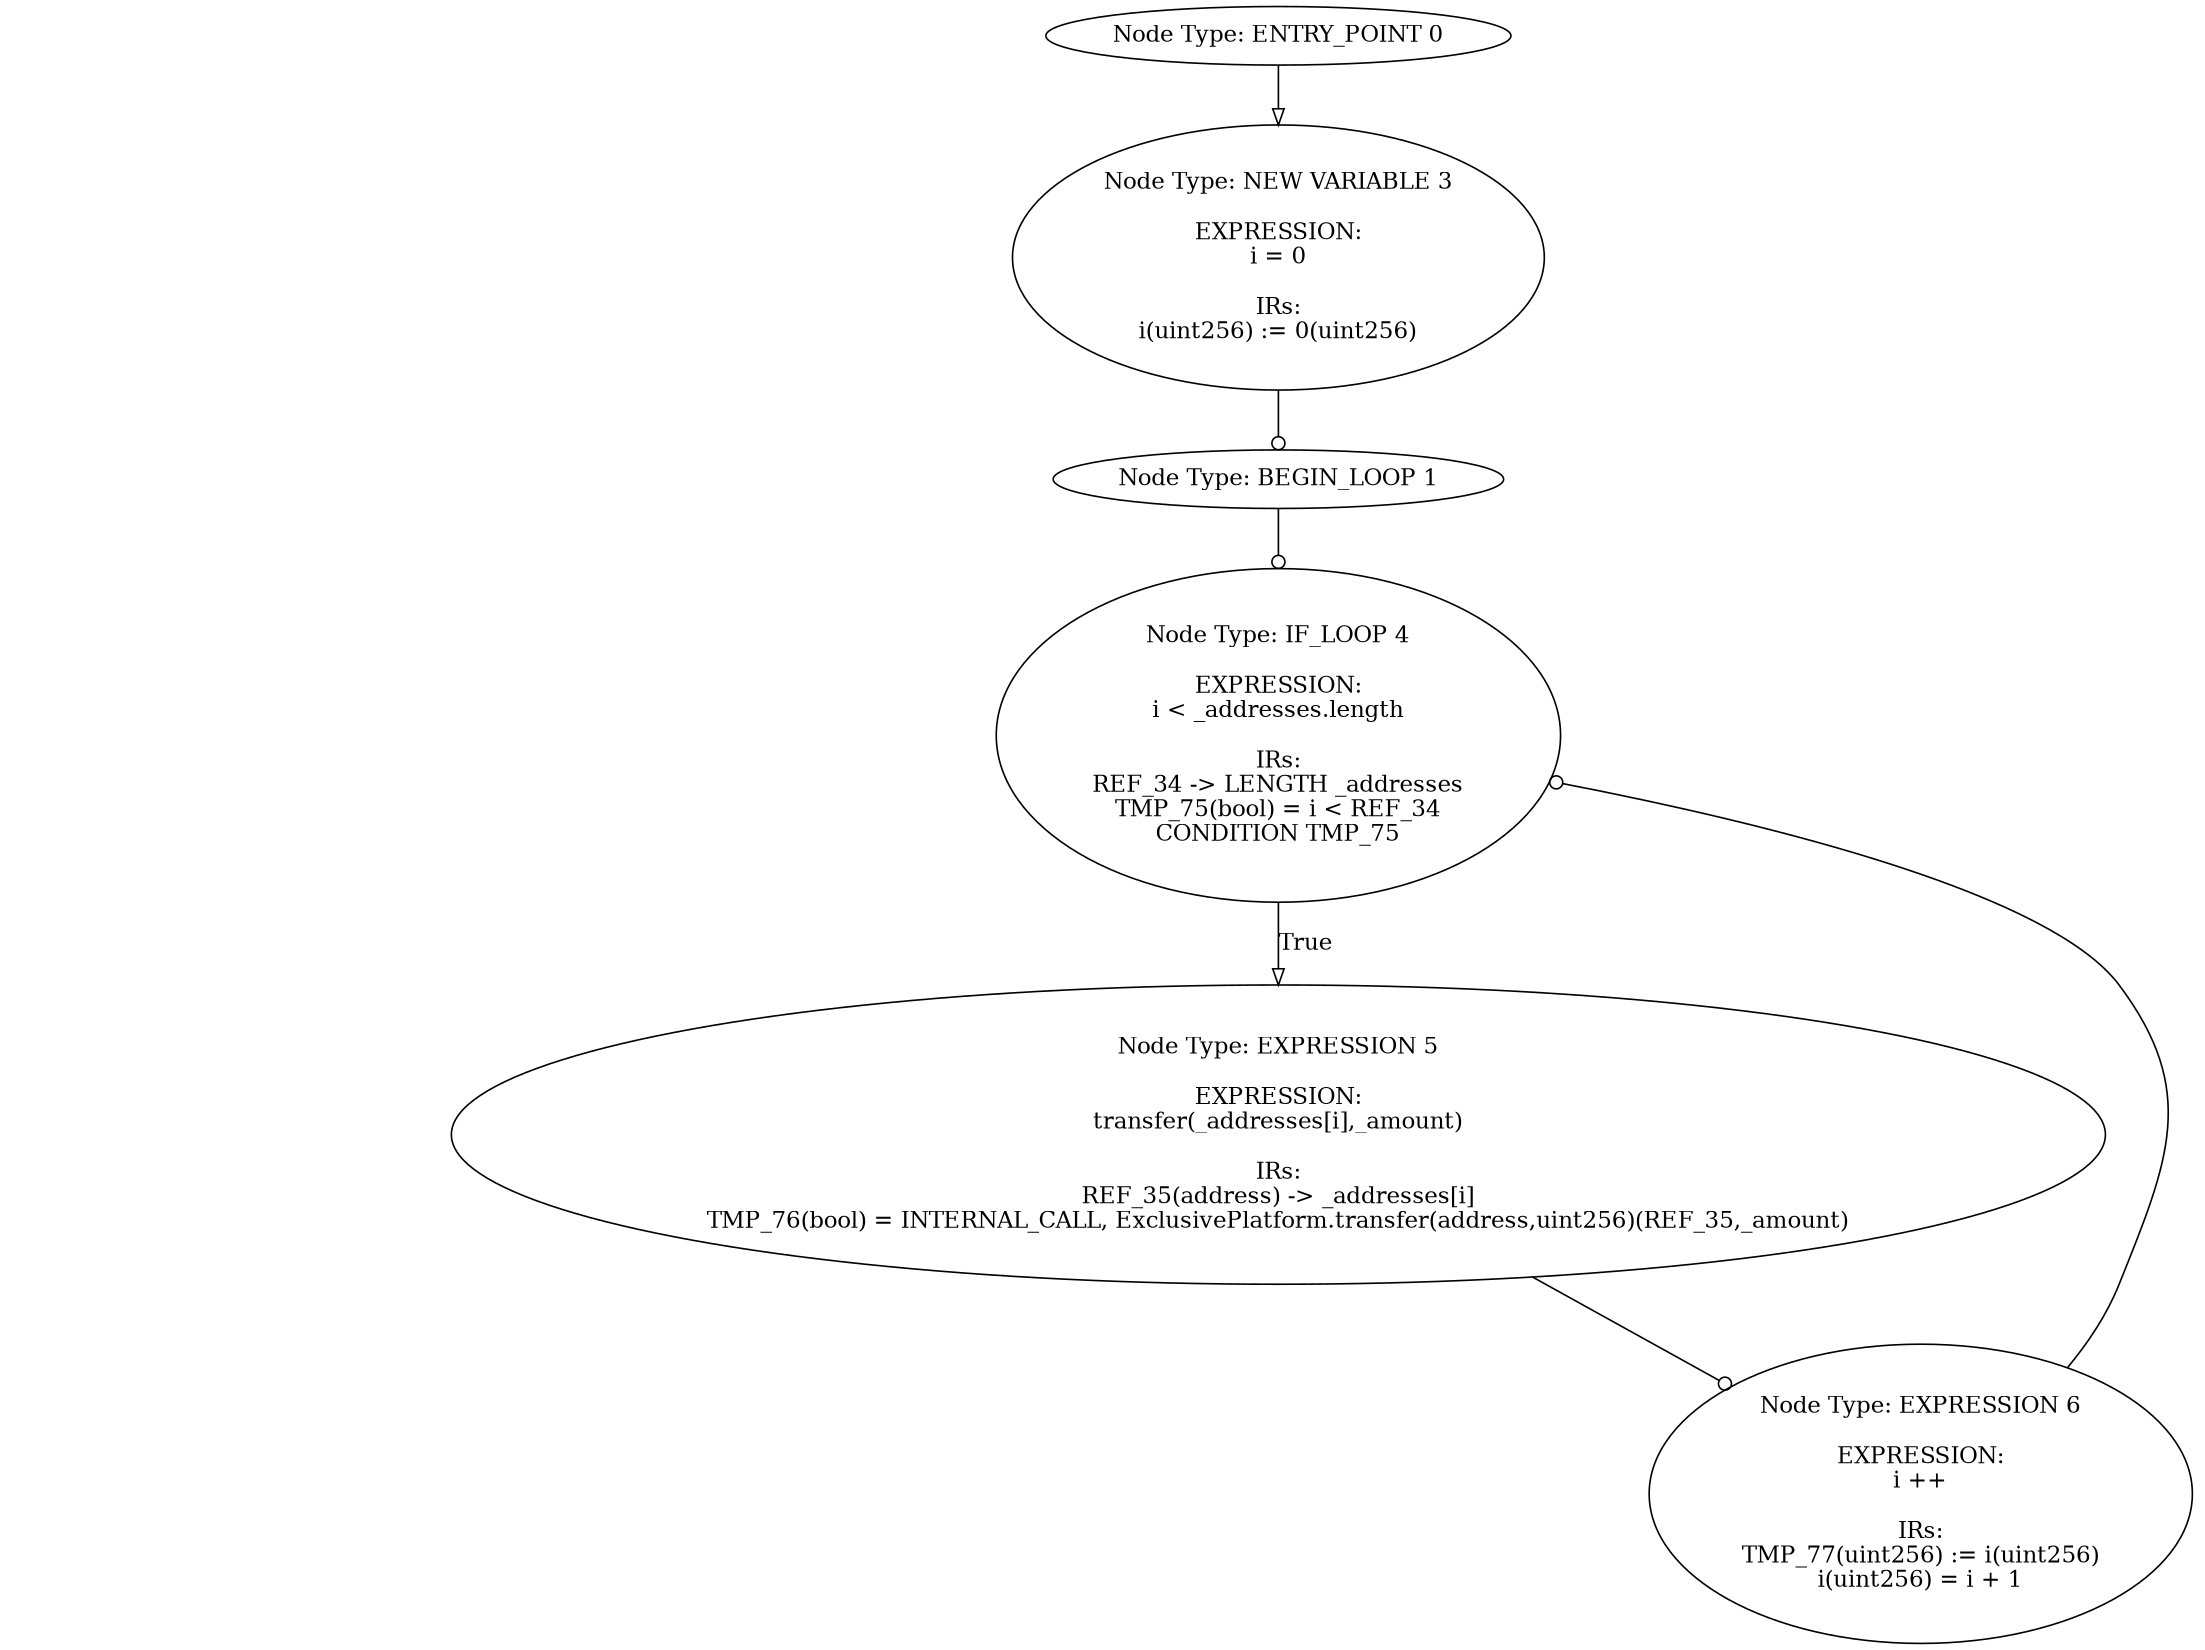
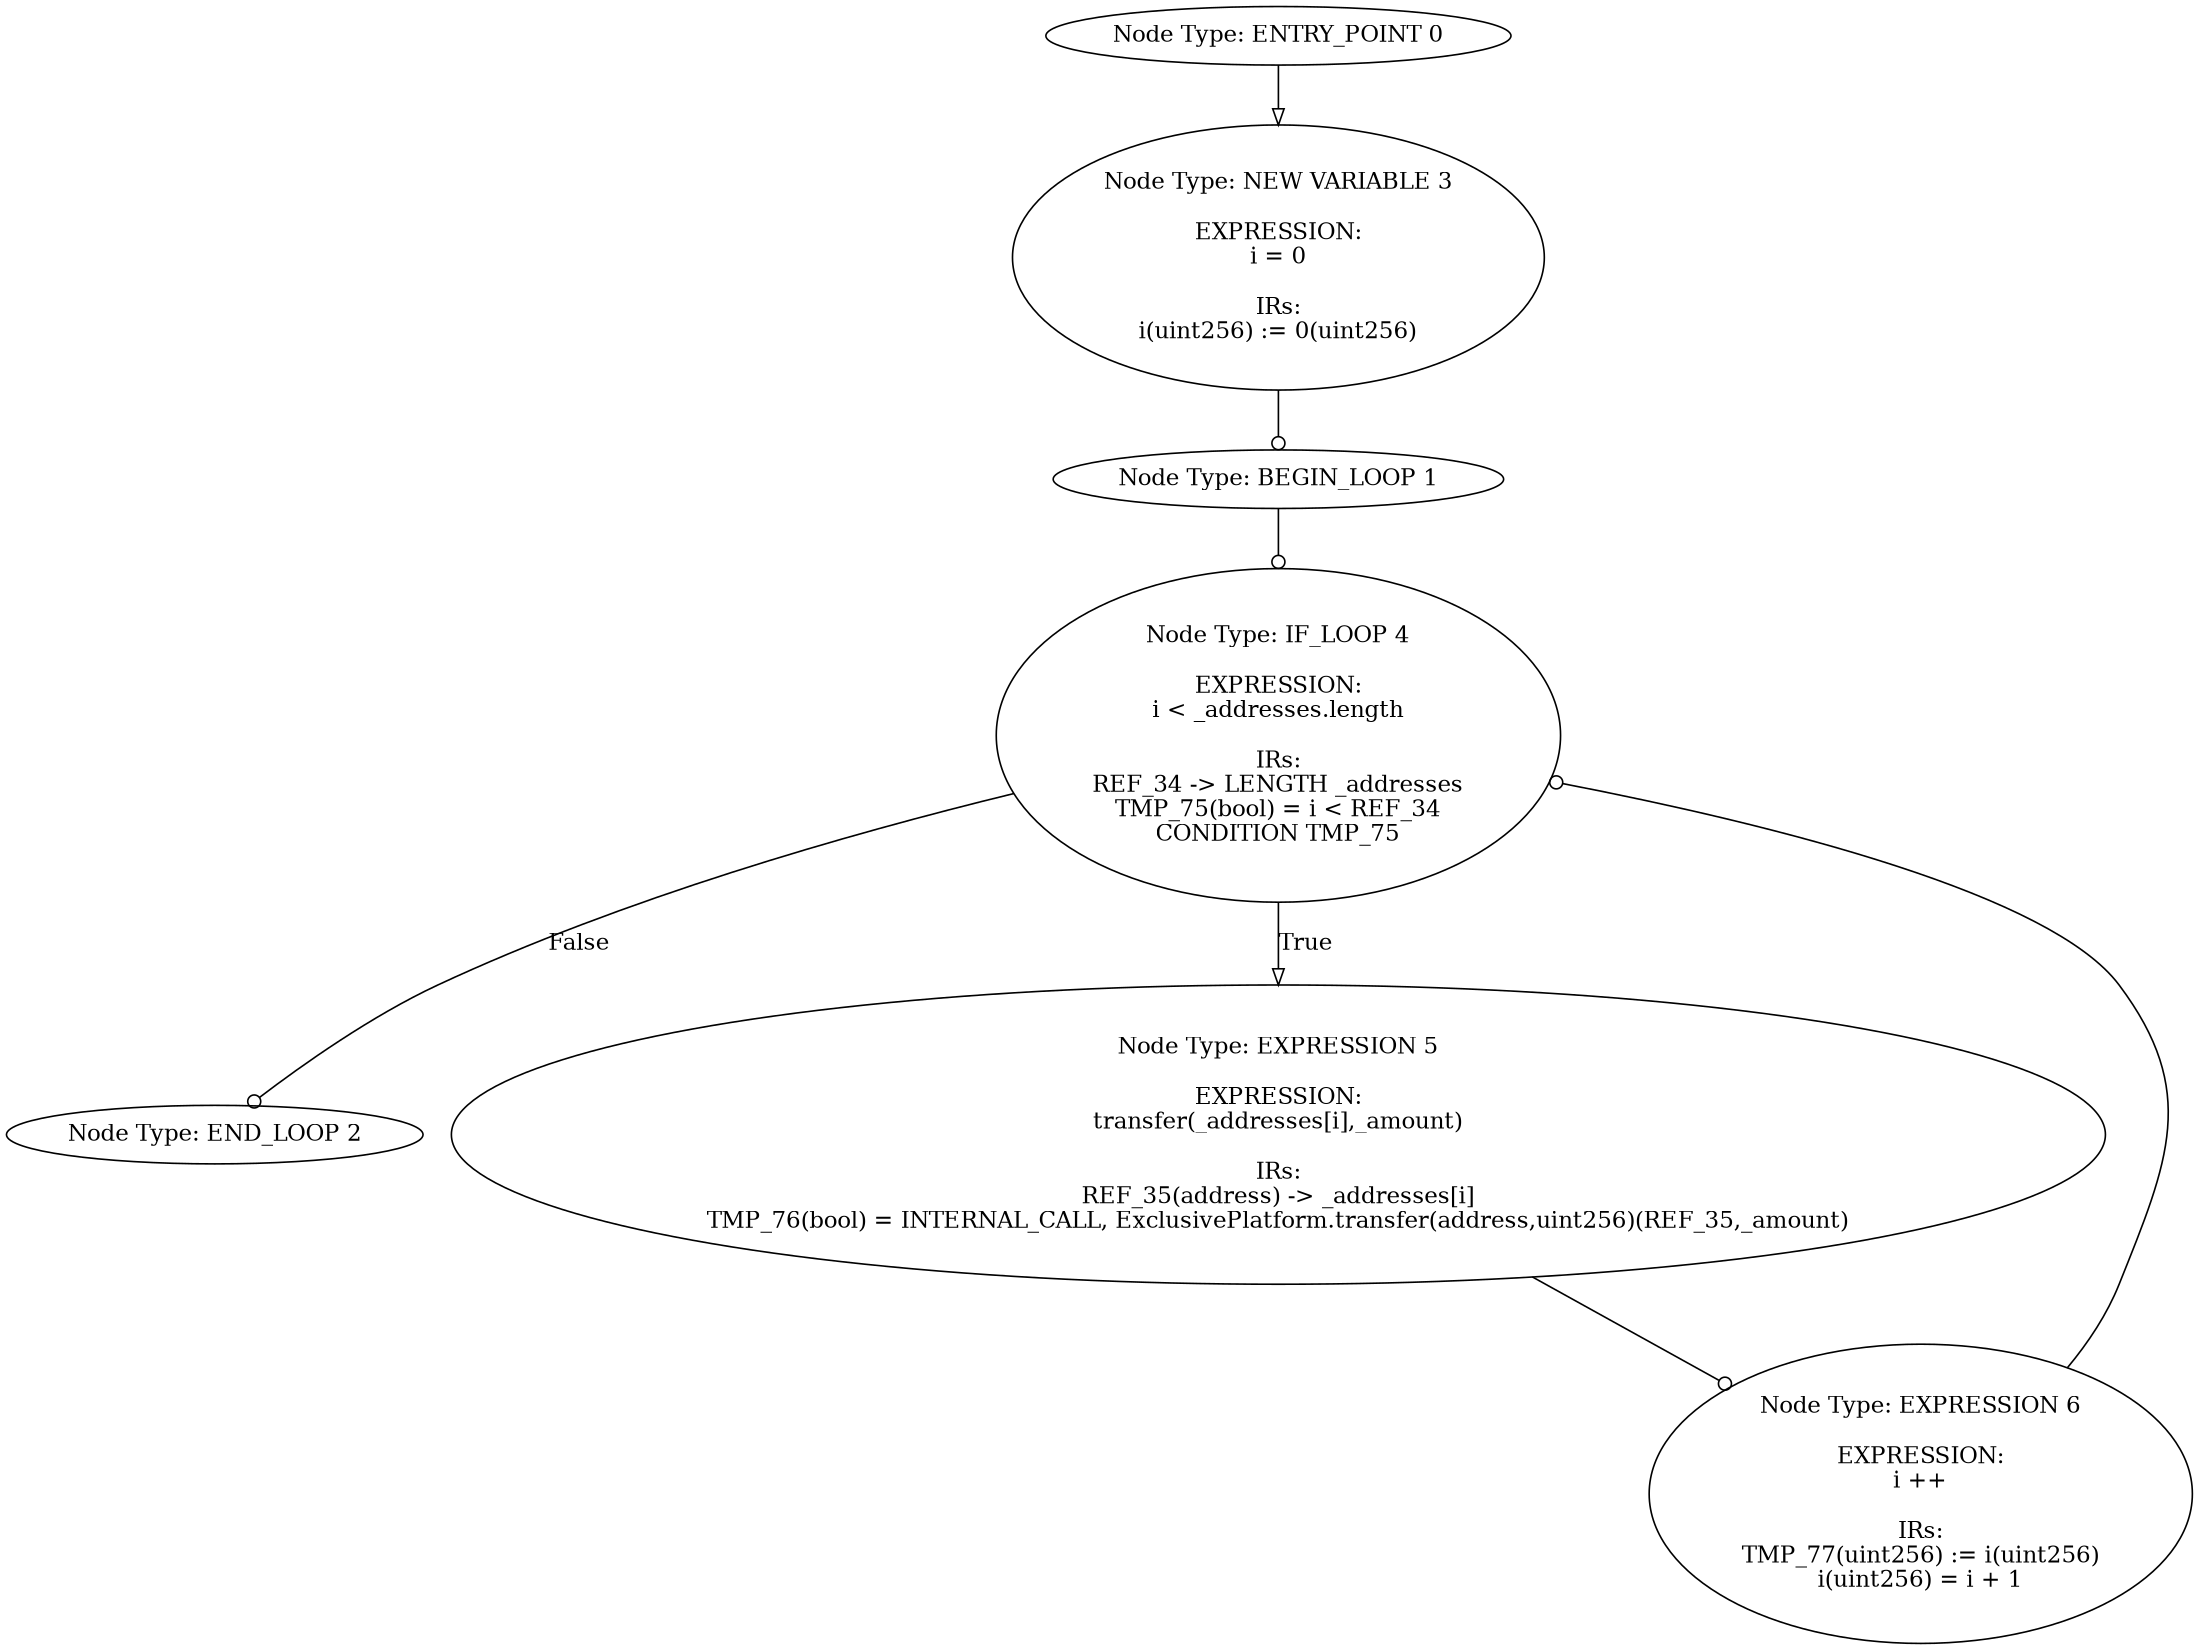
none -> (215, 1135)
